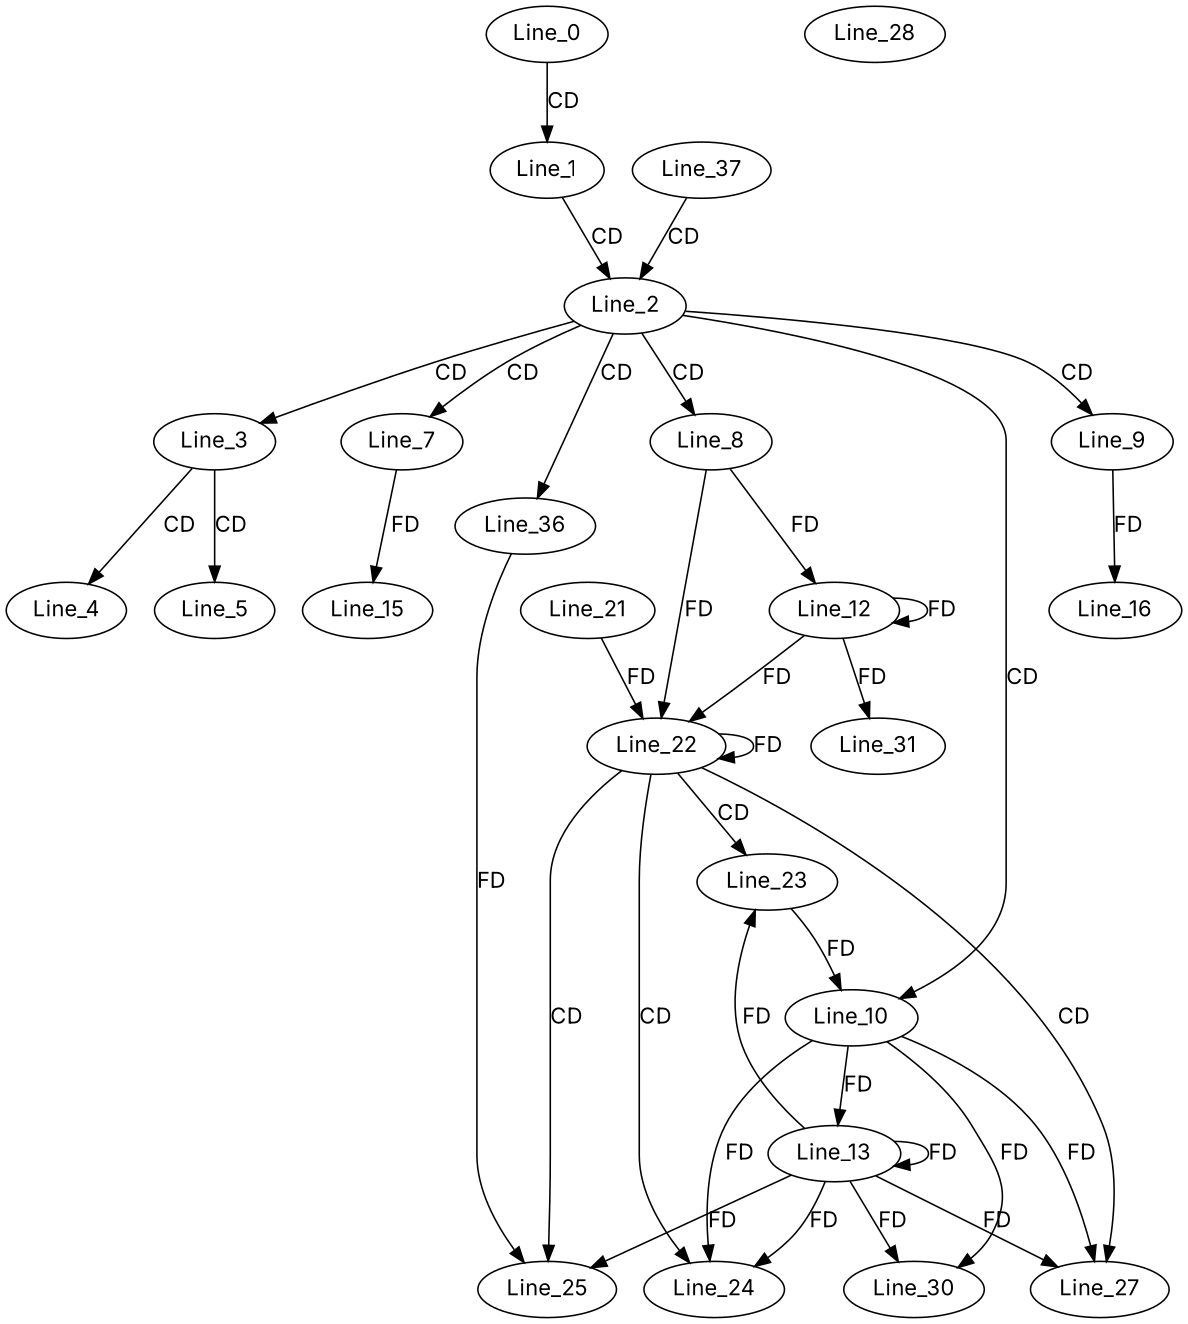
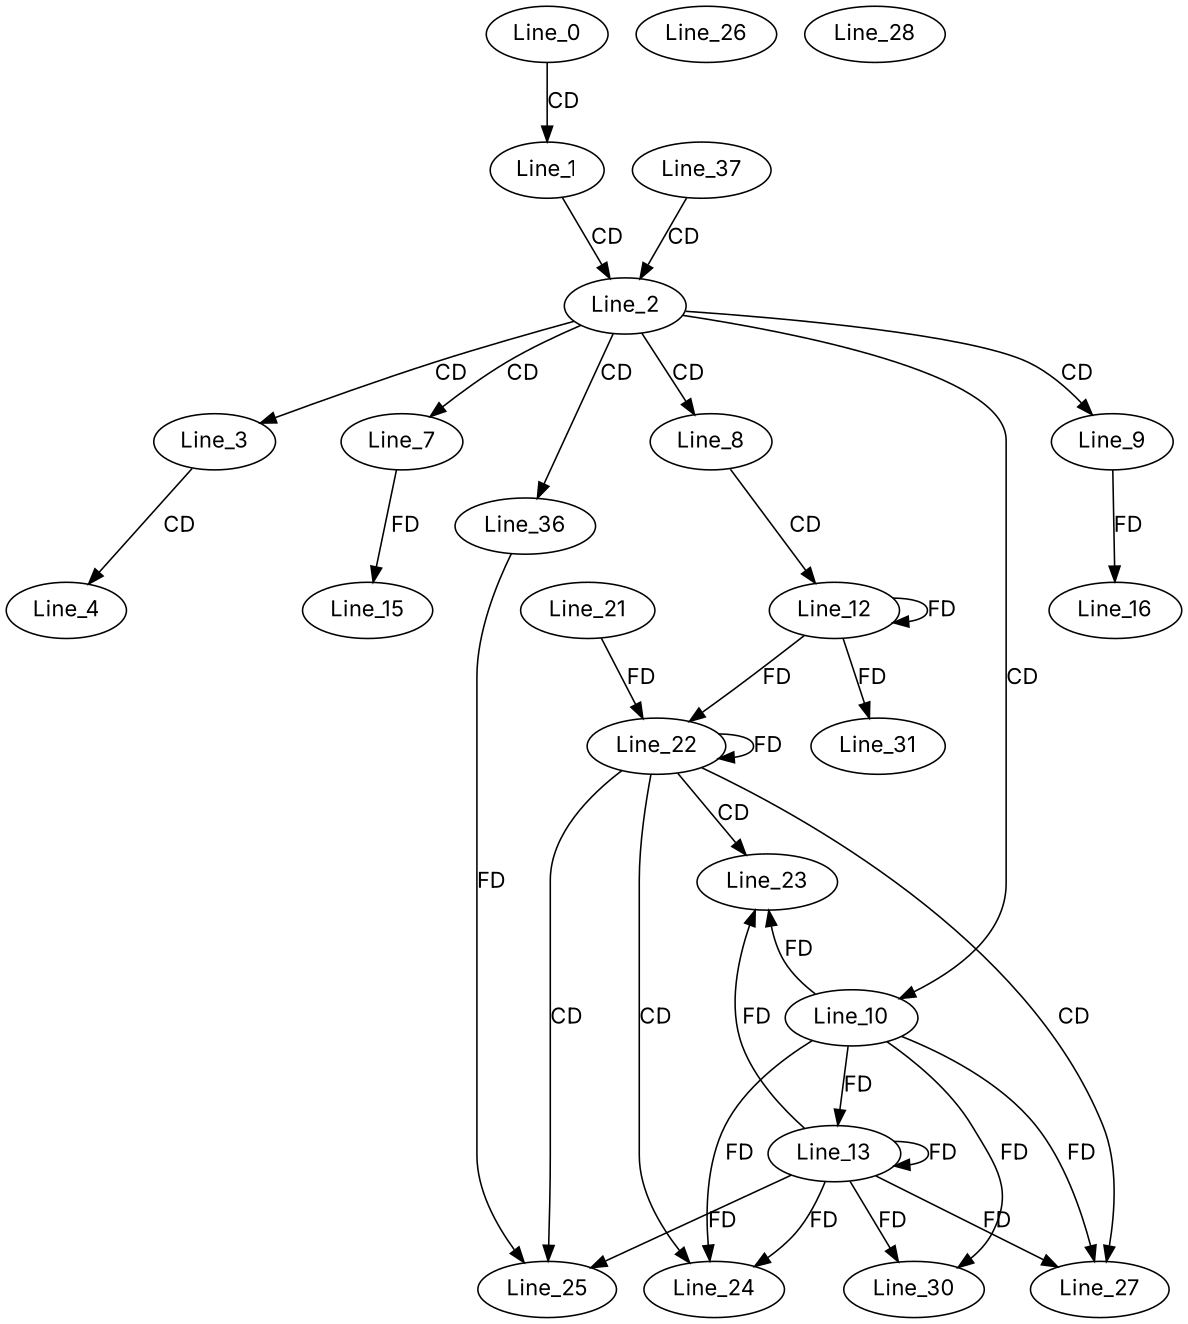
none -> (706, 34)
(806, 526) -> (806, 526)
(685, 586) -> none
(215, 610) -> none
(815, 940) -> (786, 965)
